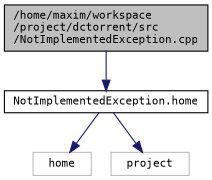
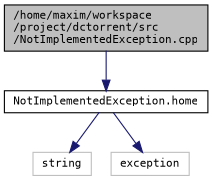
(62, 164) -> (62, 164)
(150, 164) -> (150, 164)
